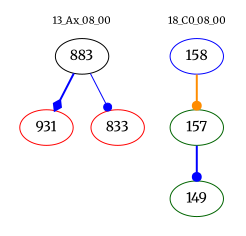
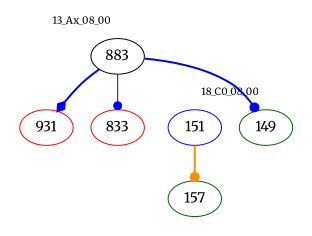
(197, 56) -> (195, 128)
(197, 159) -> (203, 71)
